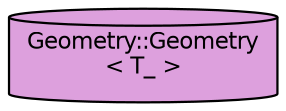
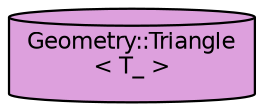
(143, 56) -> (132, 56)
